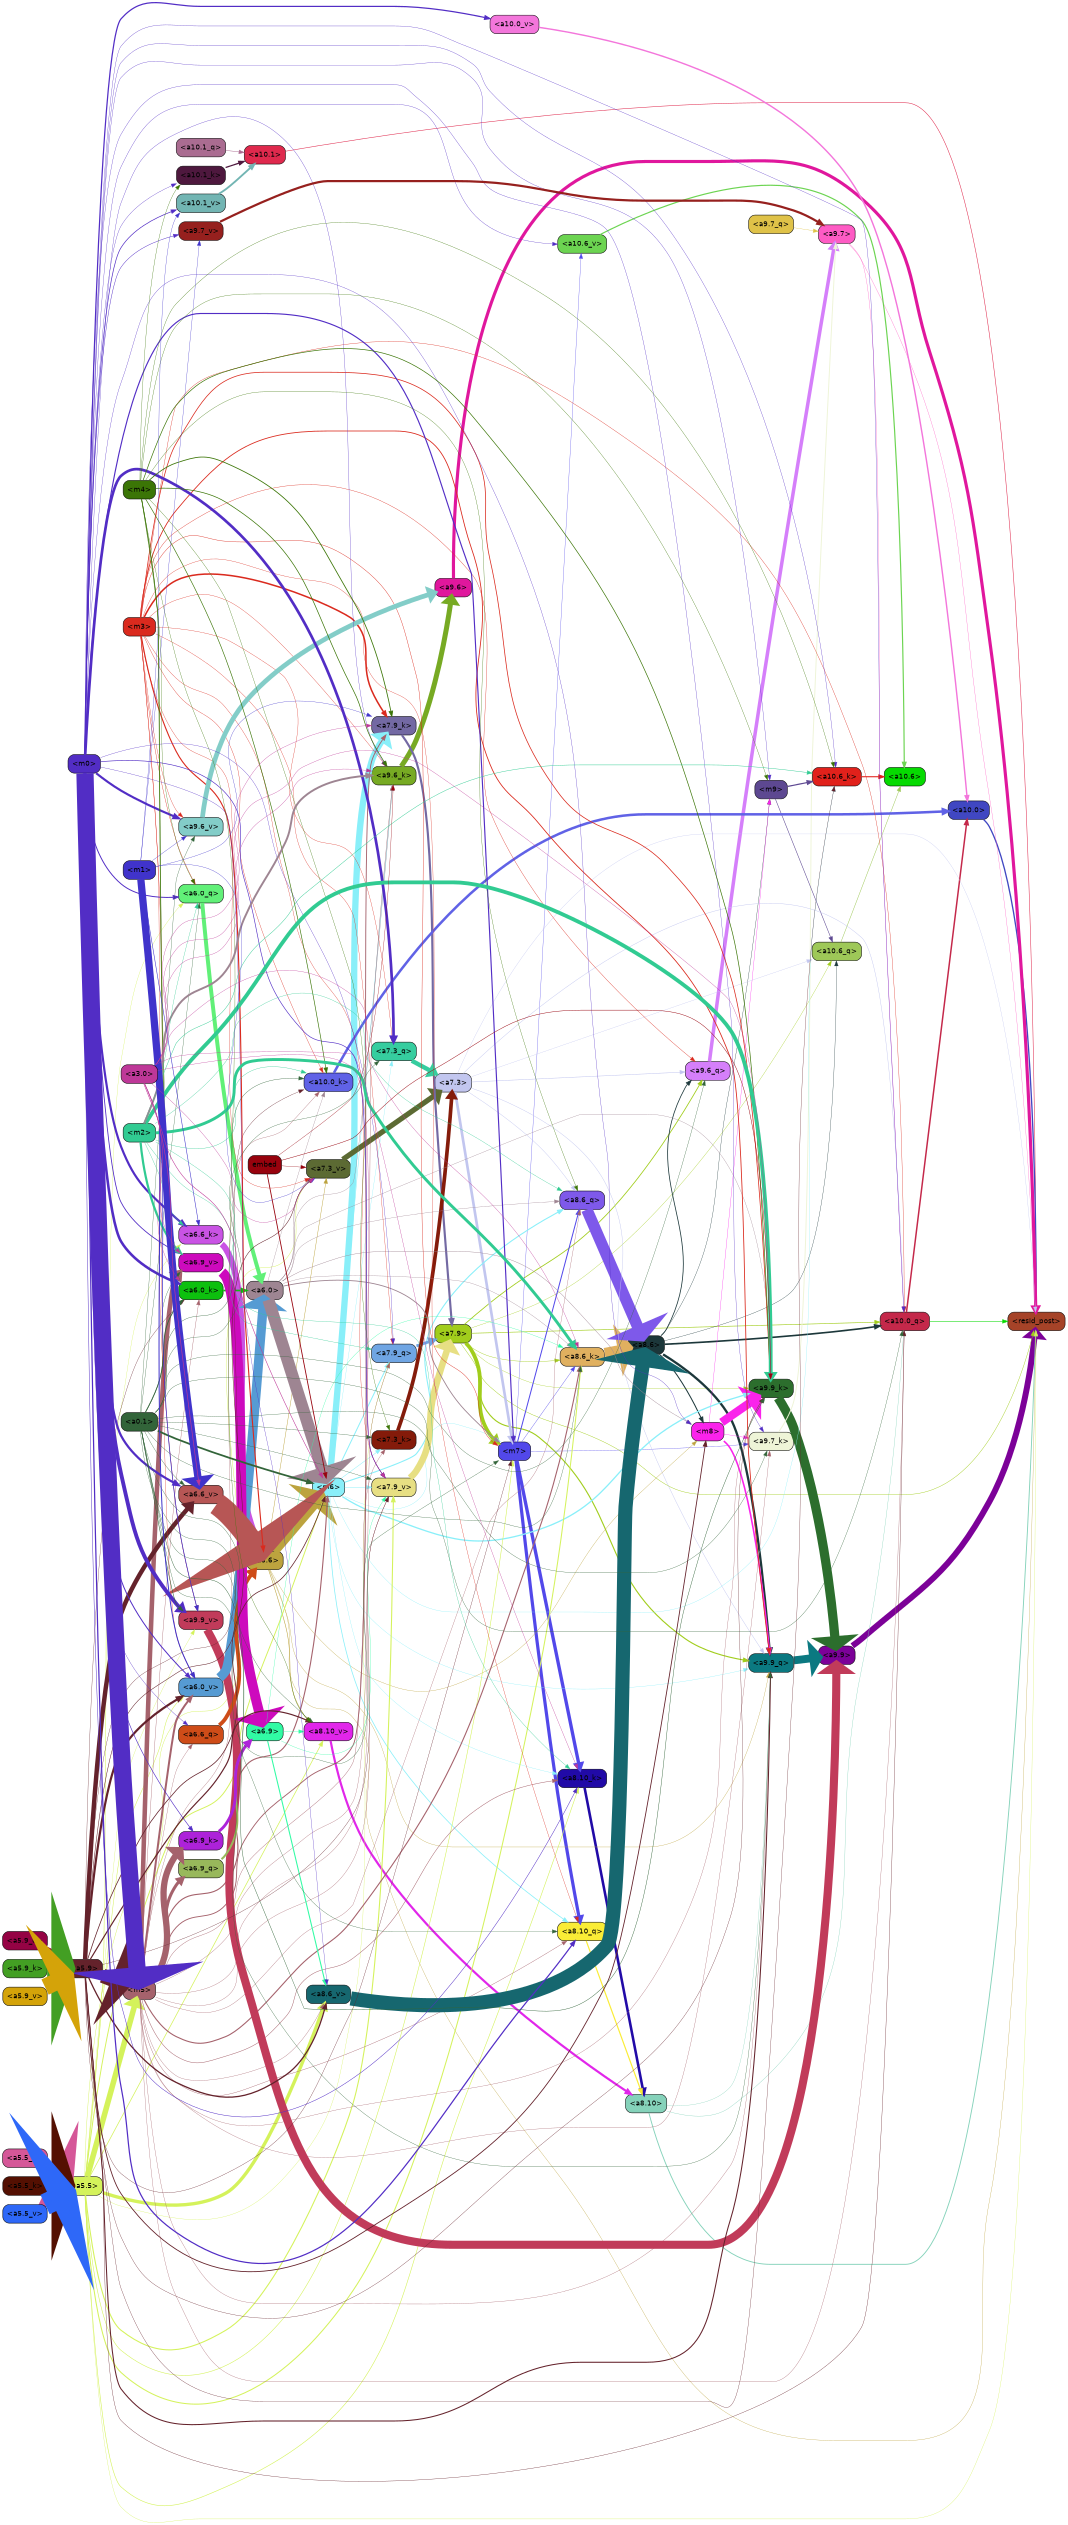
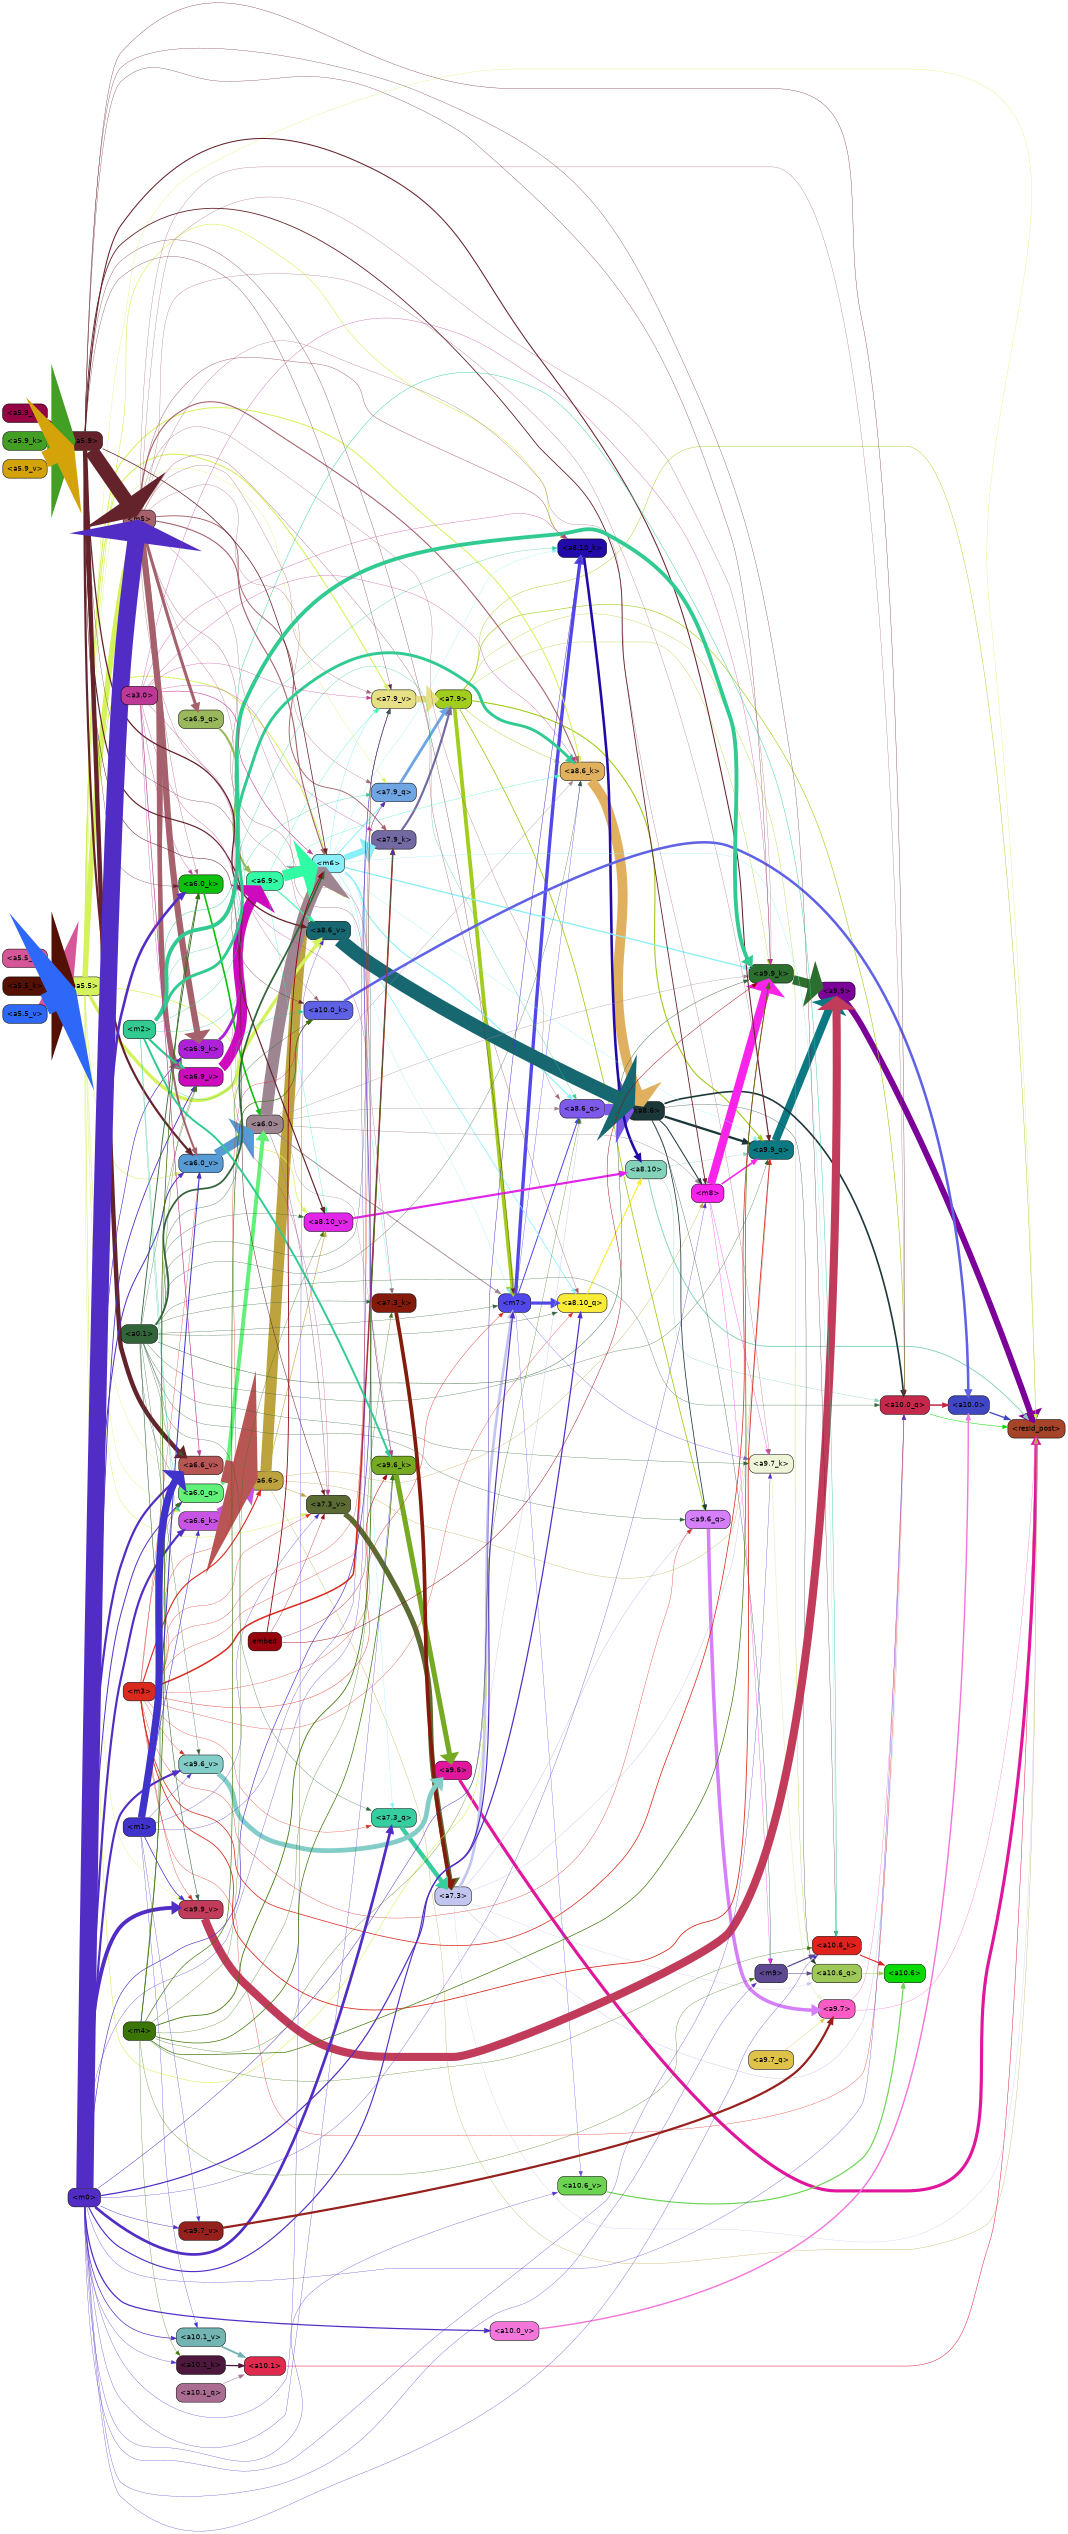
none -> (295, 873)
(246, 915) -> (275, 1224)
(201, 1735) -> none
